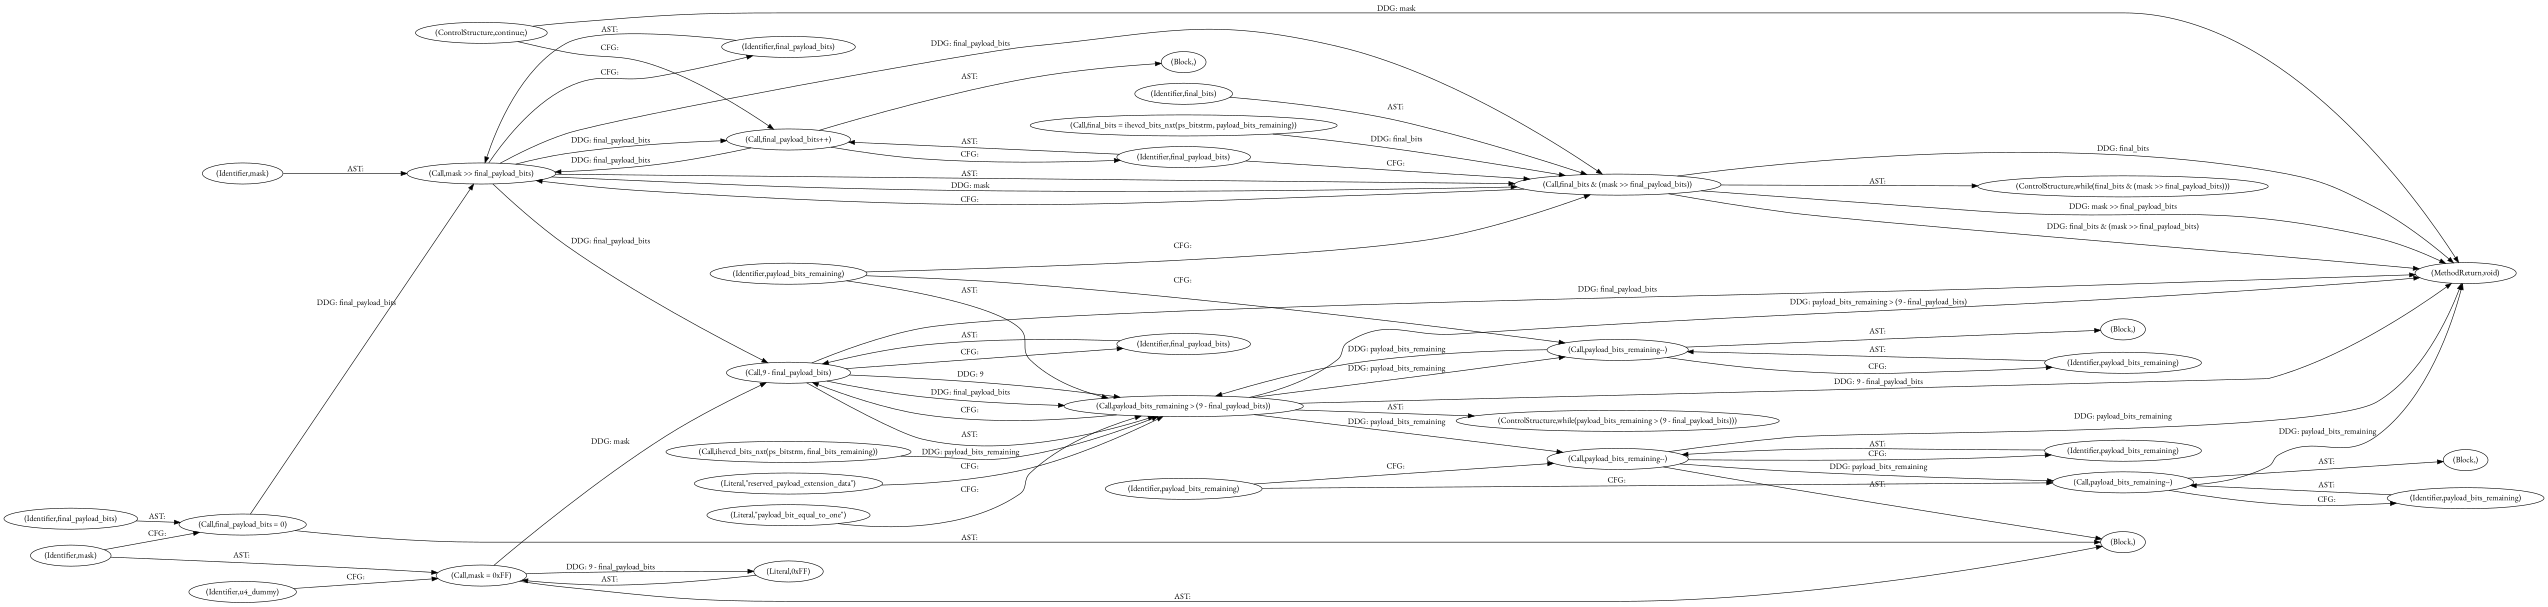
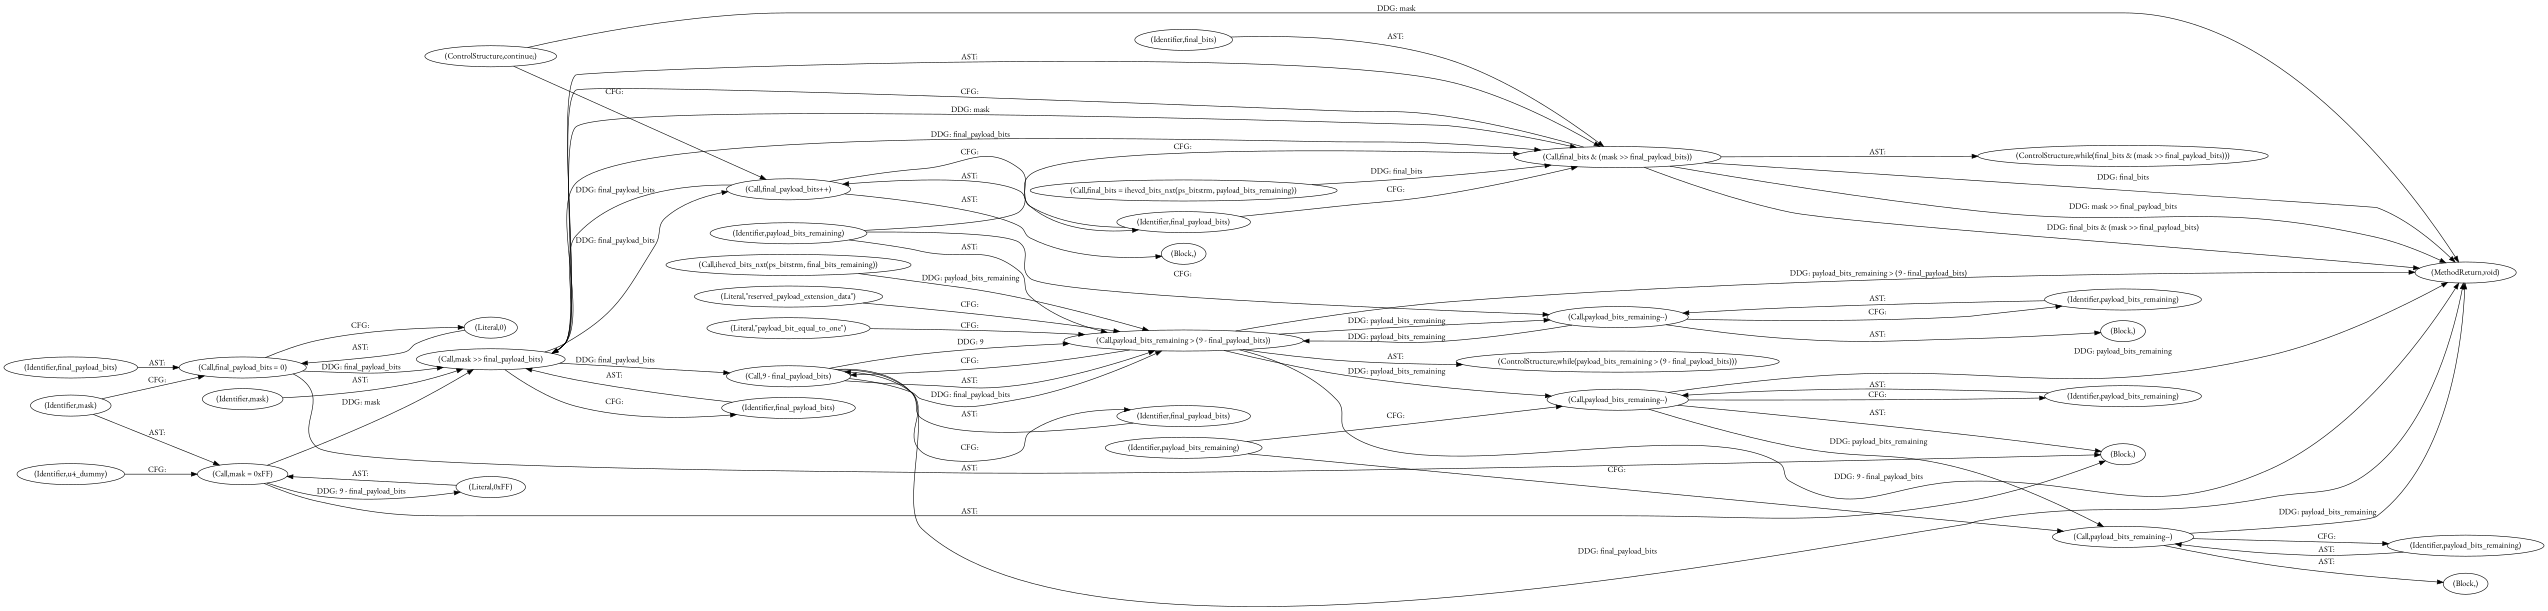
none -> (491, 328)
(621, 466) -> (370, 423)
